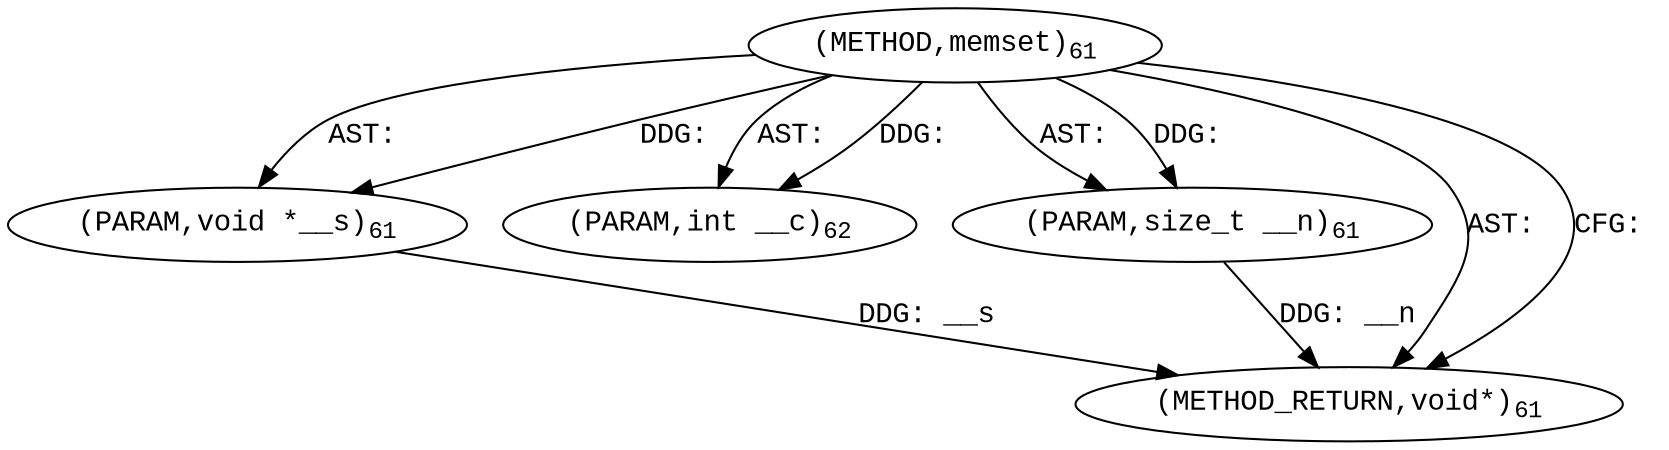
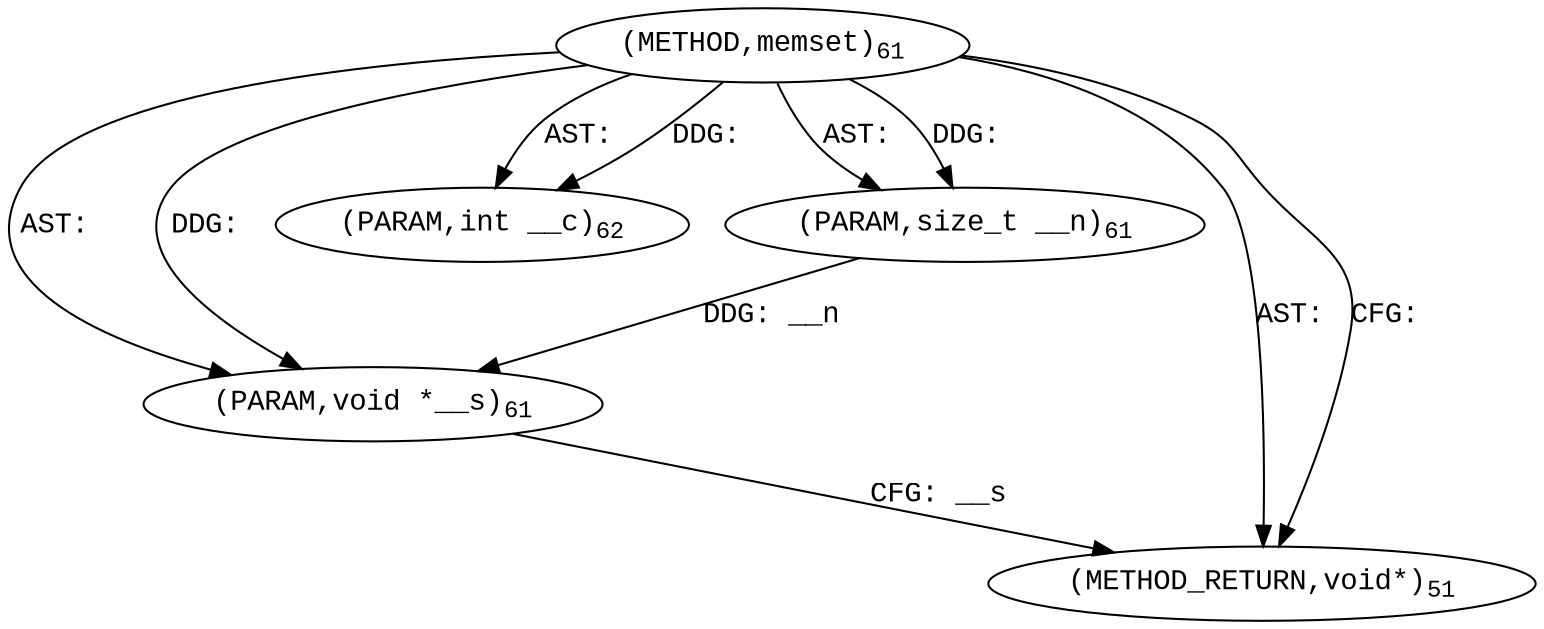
(1264, 307) -> (679, 312)
(927, 315) -> (939, 494)
(1529, 401) -> (1441, 581)
